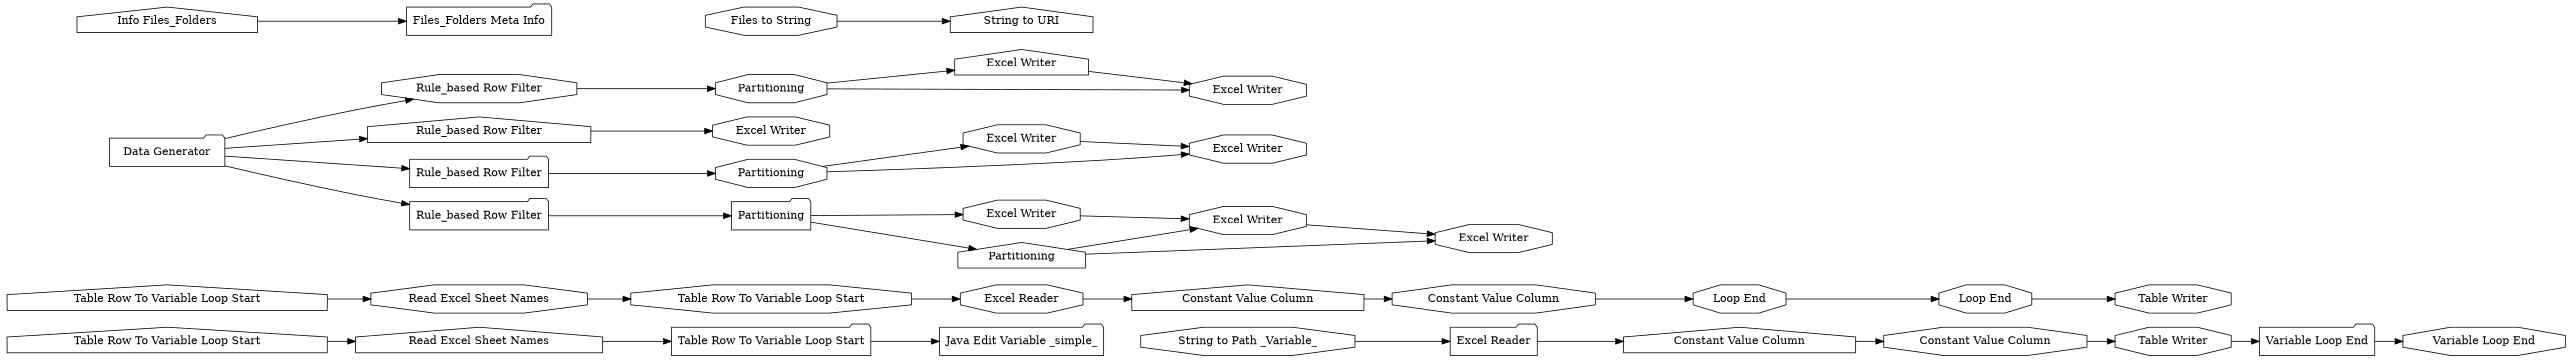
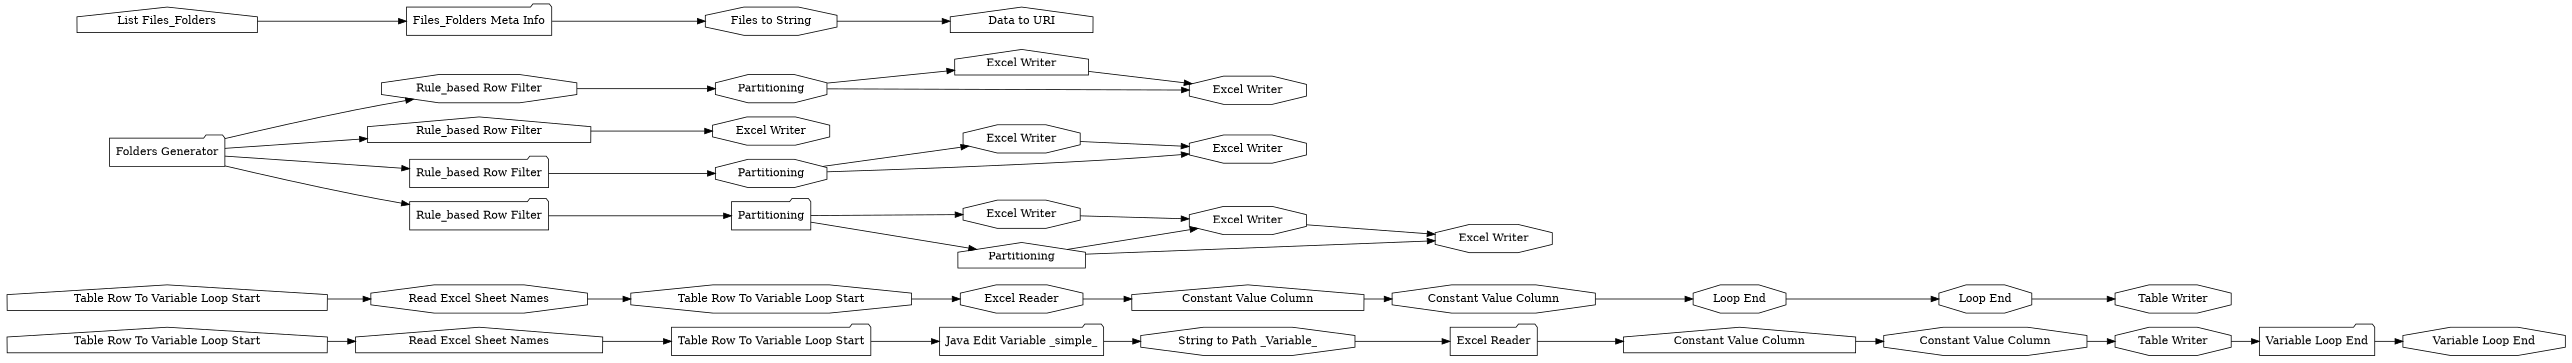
(167, 21) -> (167, 21)
none -> (625, 21)
(1022, 21) -> (1022, 21)
(167, 152) -> (167, 152)
none -> (1118, 341)
